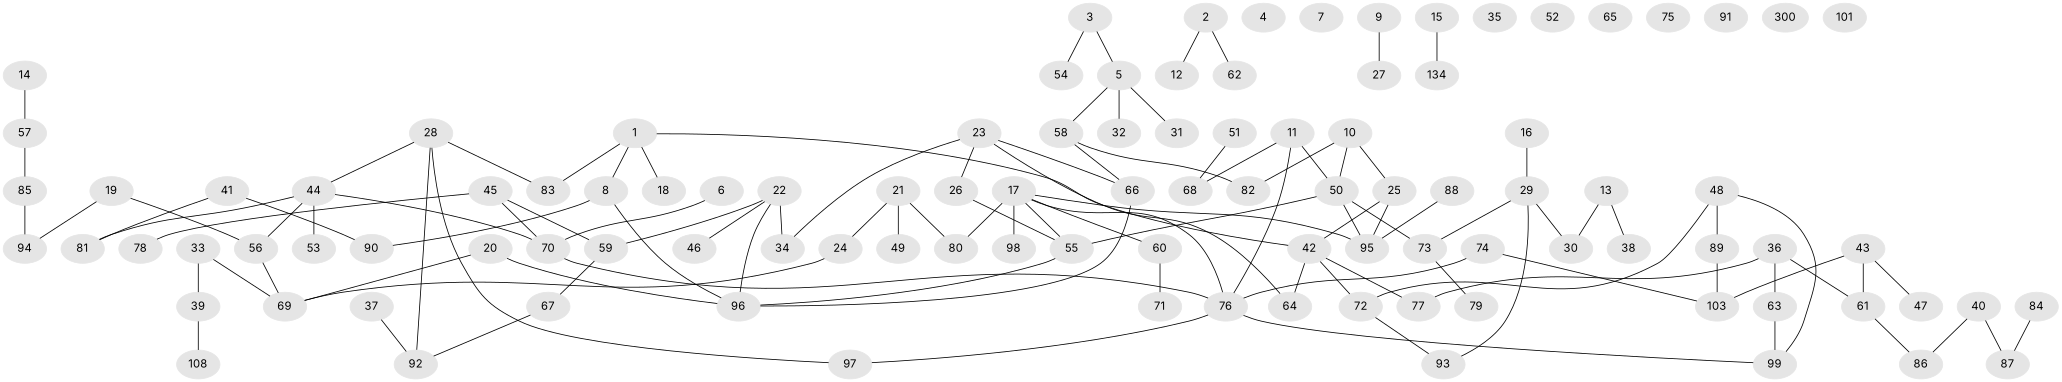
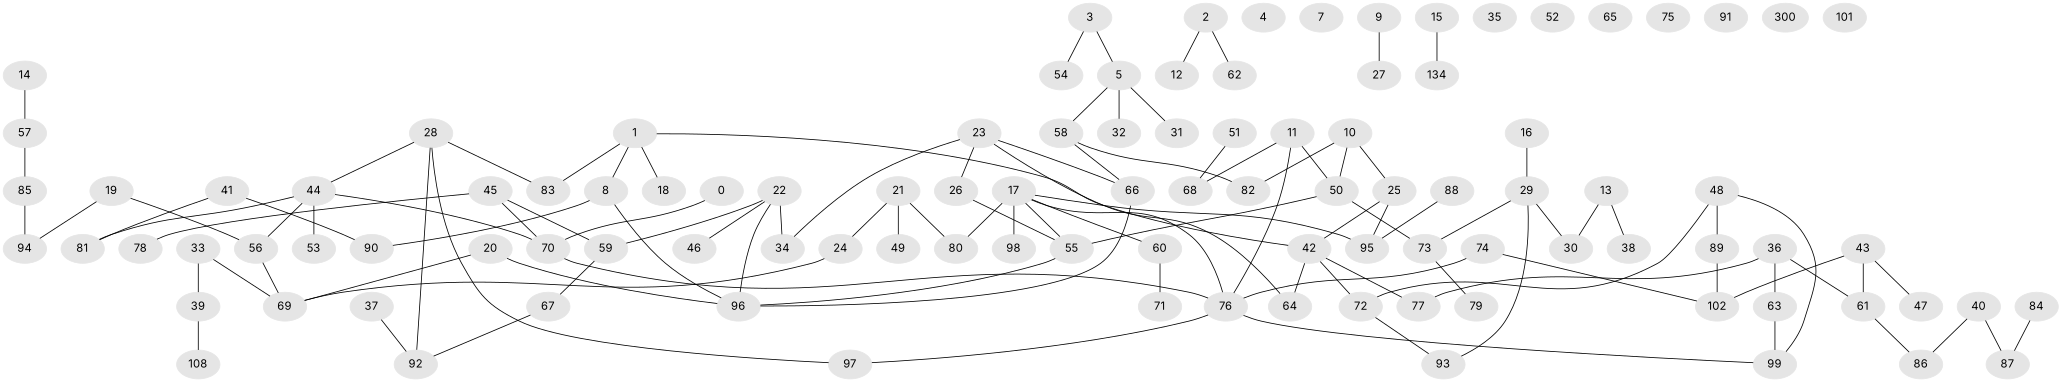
(722, 191) -> (722, 191)
(1349, 215) -> none
(1717, 307) -> (1717, 307)
